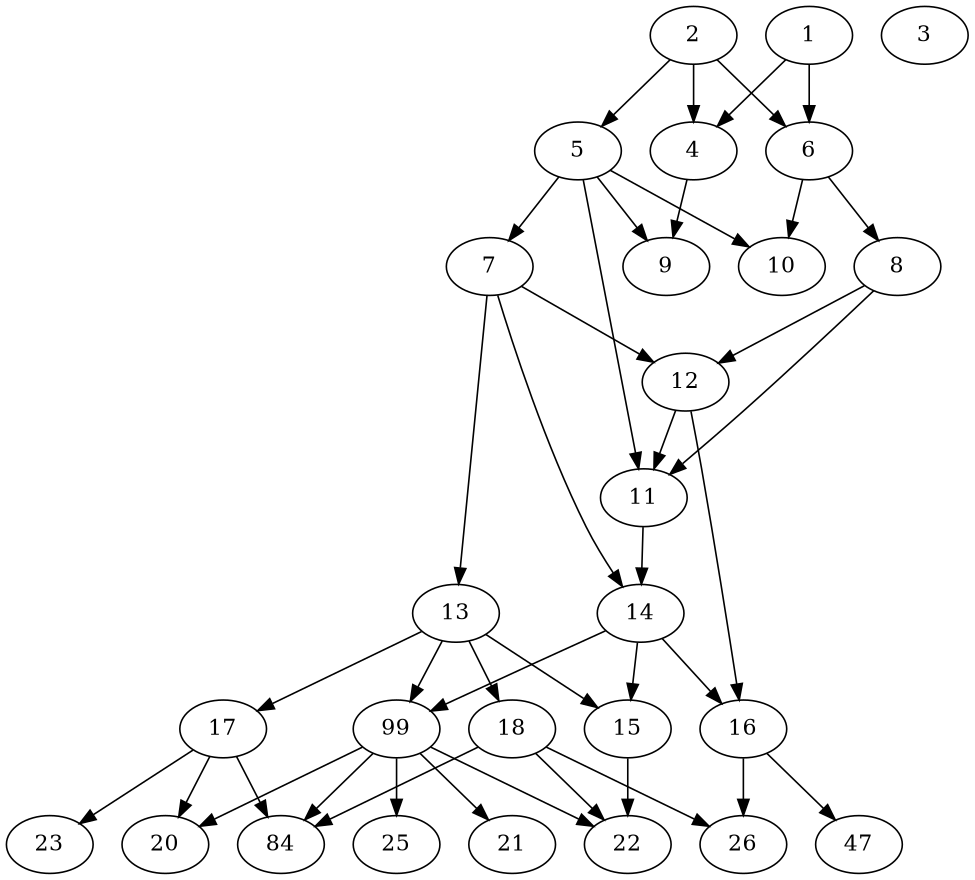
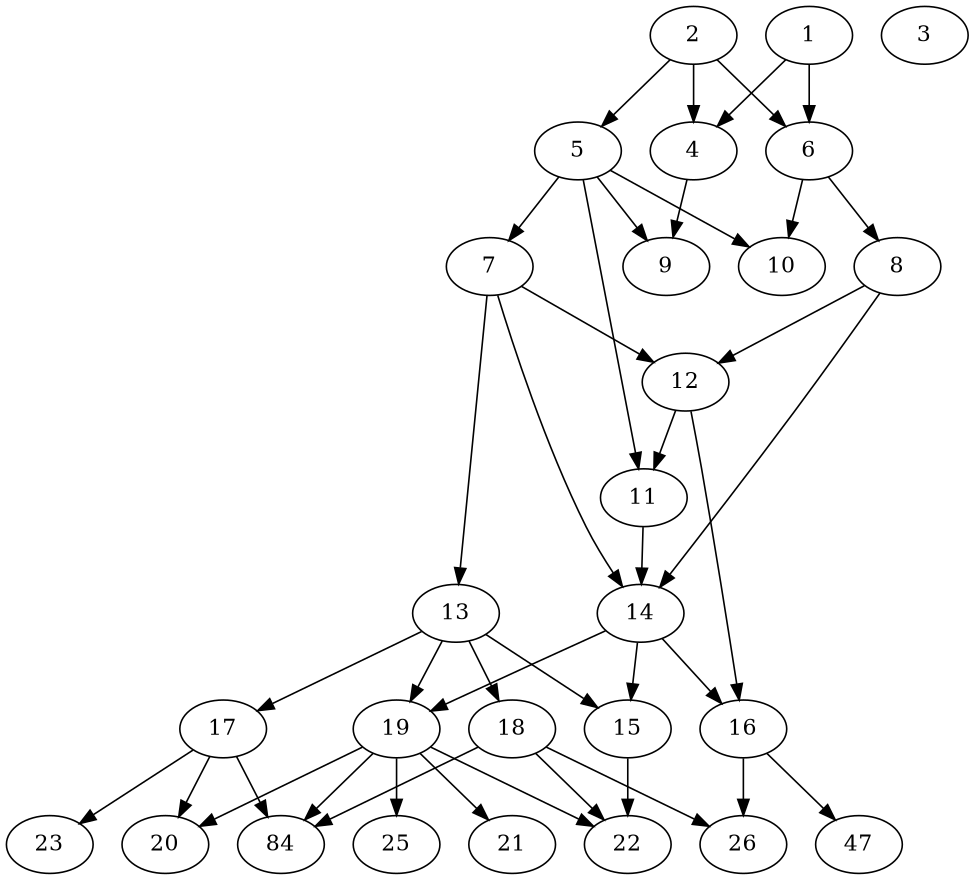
(779, 379) -> (777, 435)
(397, 729) -> (397, 729)
